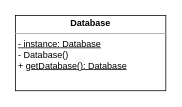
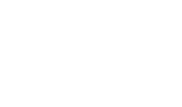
(90, 53) -> none
